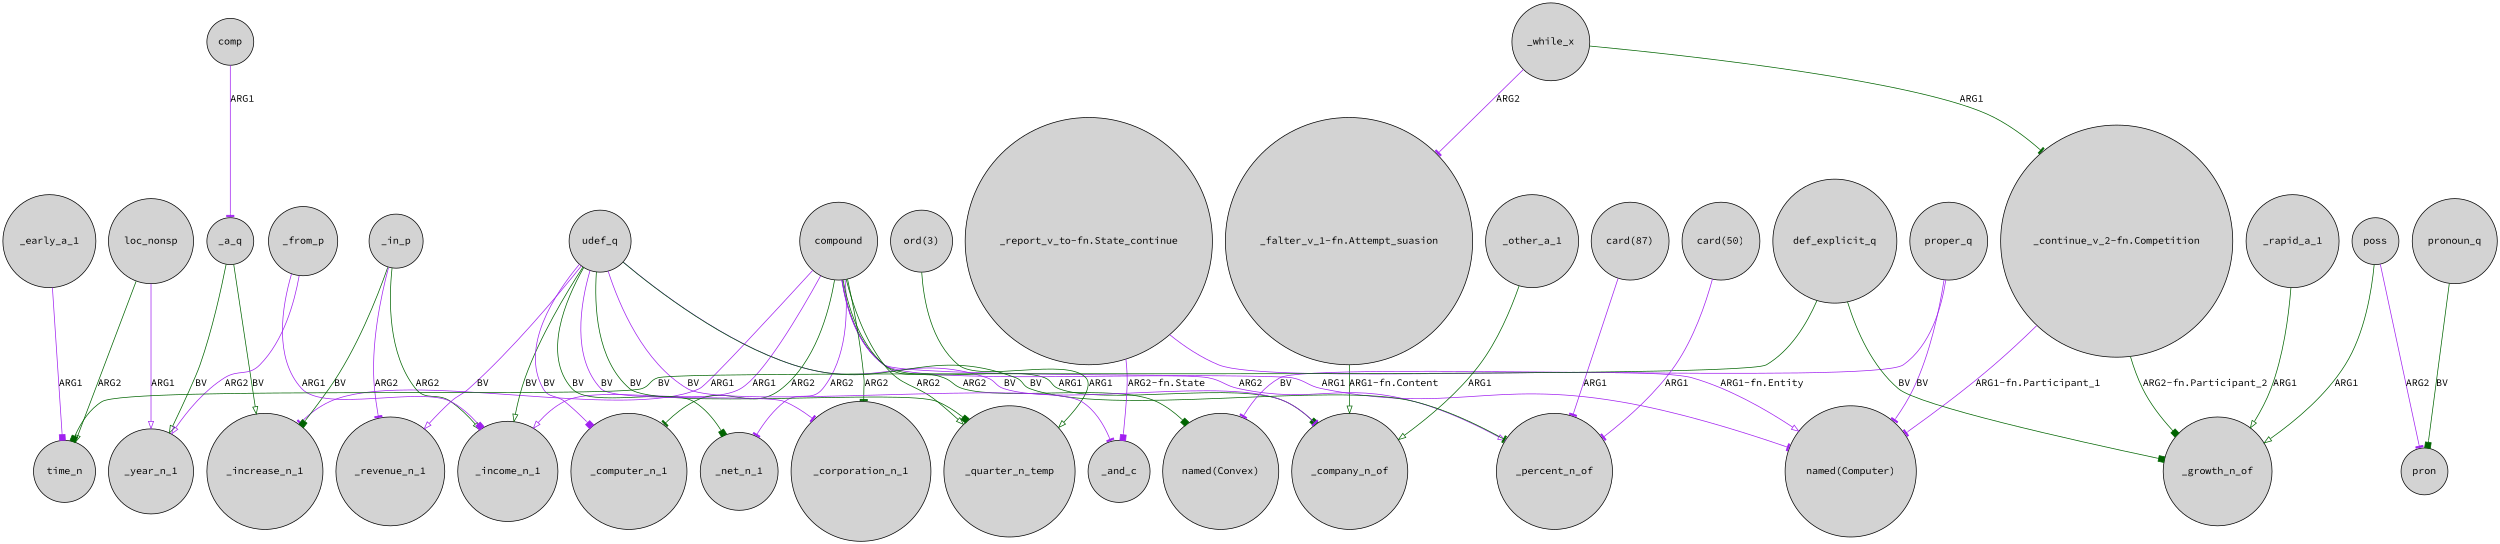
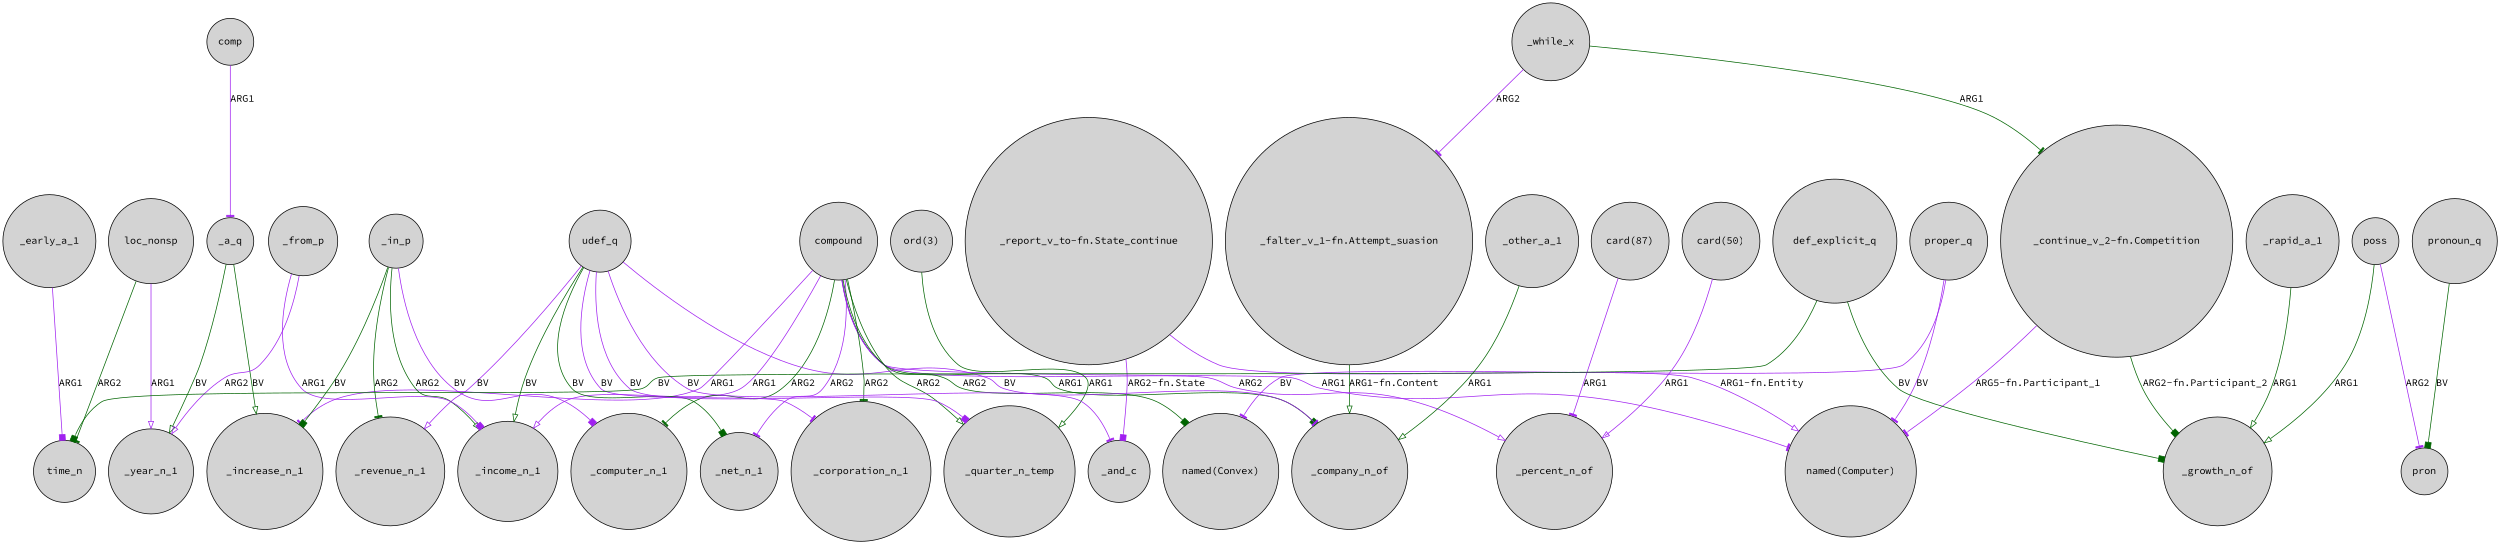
(375, 340) -> (375, 340)
(106, 360) -> (106, 360)
(536, 363) -> (447, 382)
(1676, 364) -> (1676, 364)
(623, 382) -> (623, 382)
(2038, 383) -> (2038, 383)
(1026, 387) -> none
